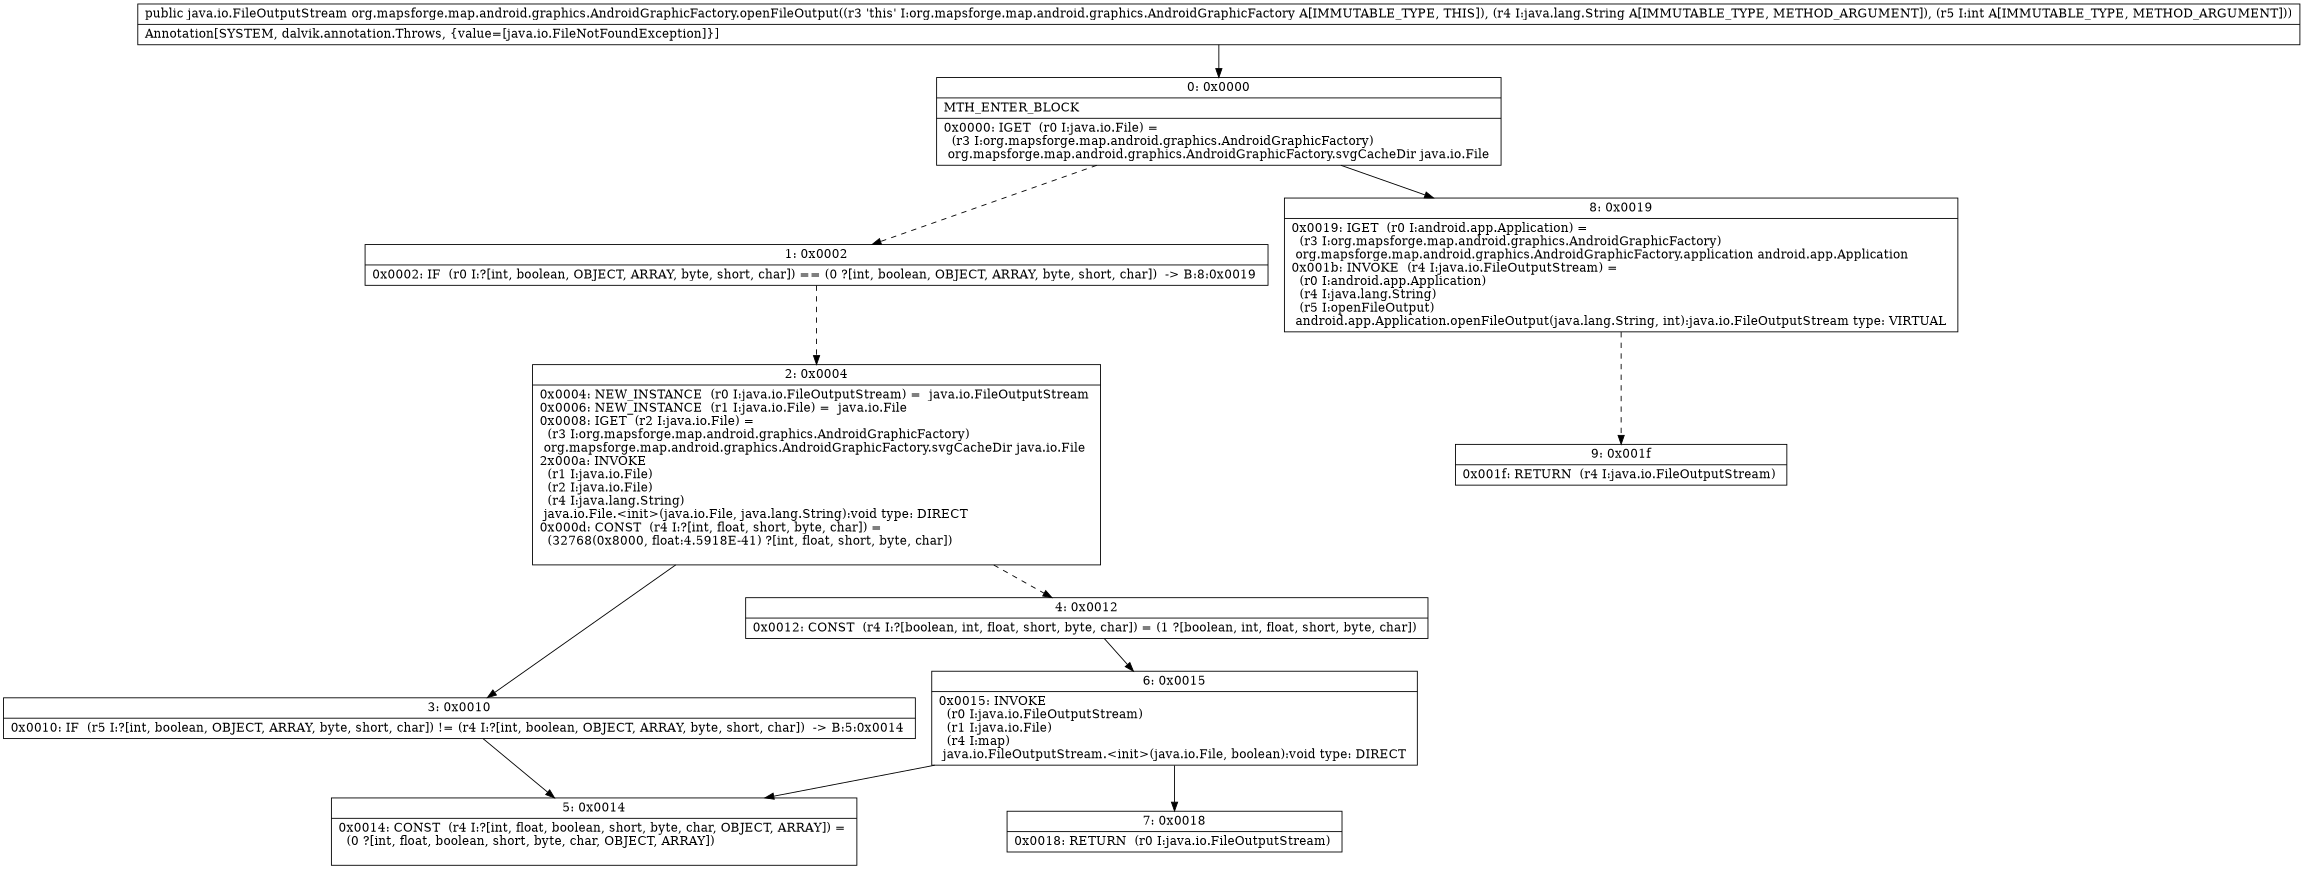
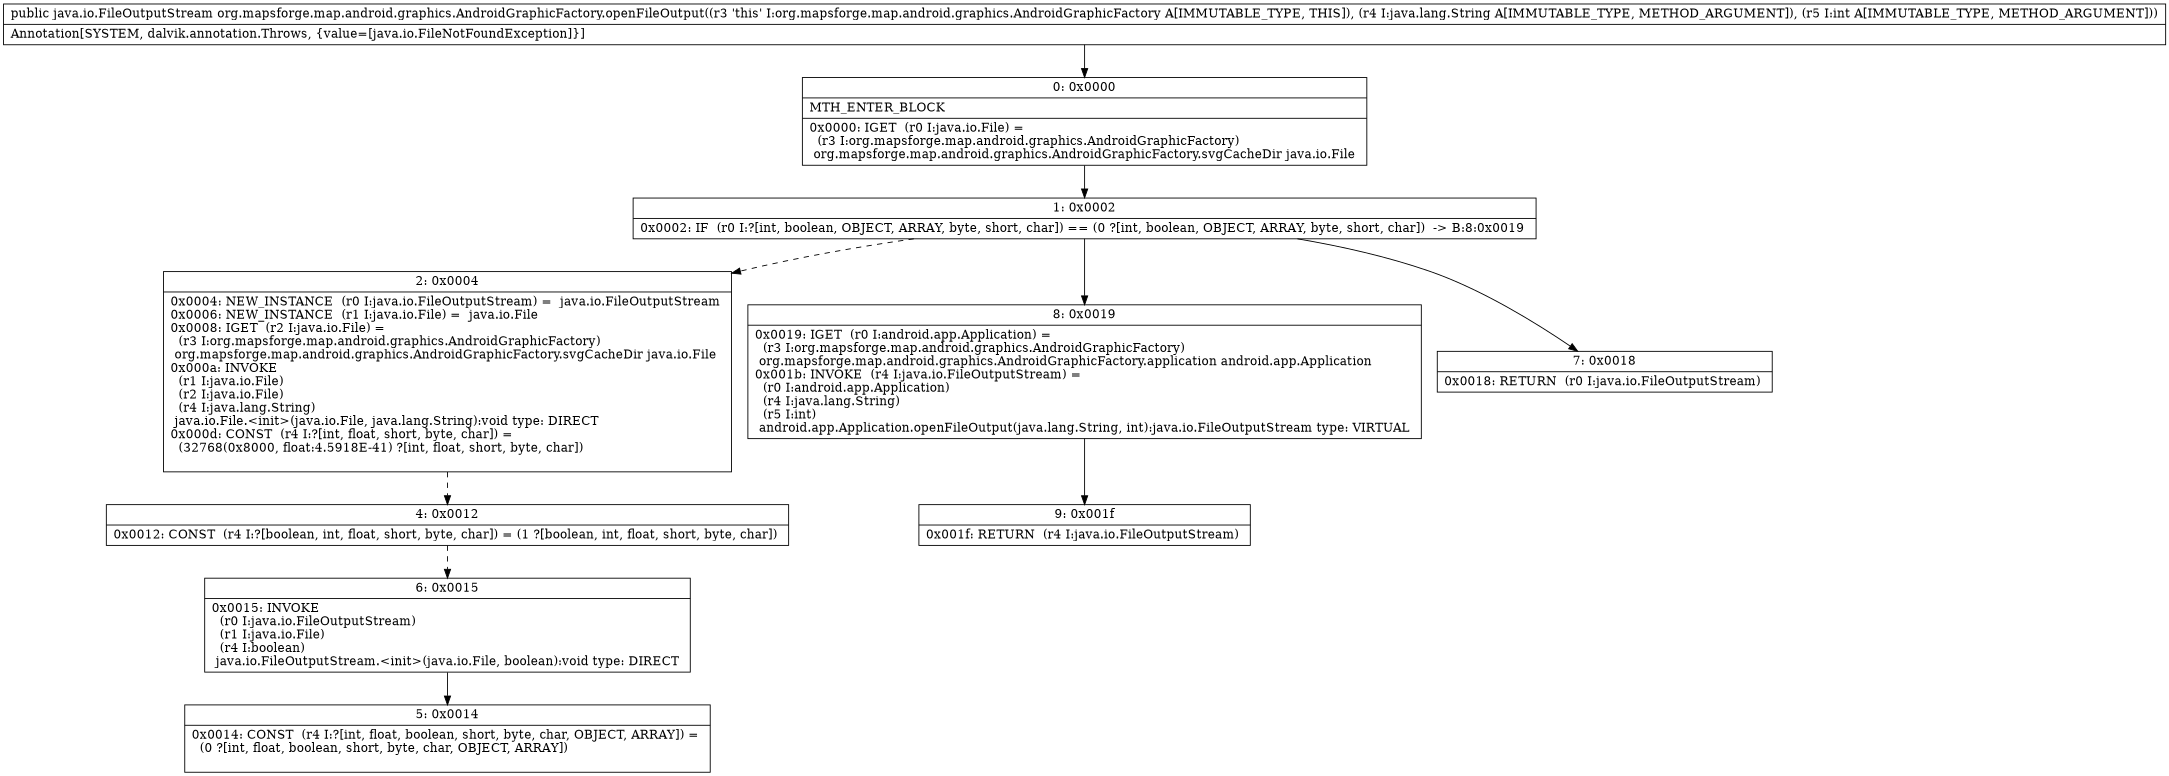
(1383, 180) -> (1085, 267)
(989, 203) -> (1085, 177)
(1363, 308) -> (786, 415)
(1621, 384) -> (1085, 467)
(597, 461) -> (228, 368)
(1116, 652) -> (447, 557)
(459, 718) -> none
(975, 741) -> (259, 648)
(1175, 784) -> (1441, 275)
